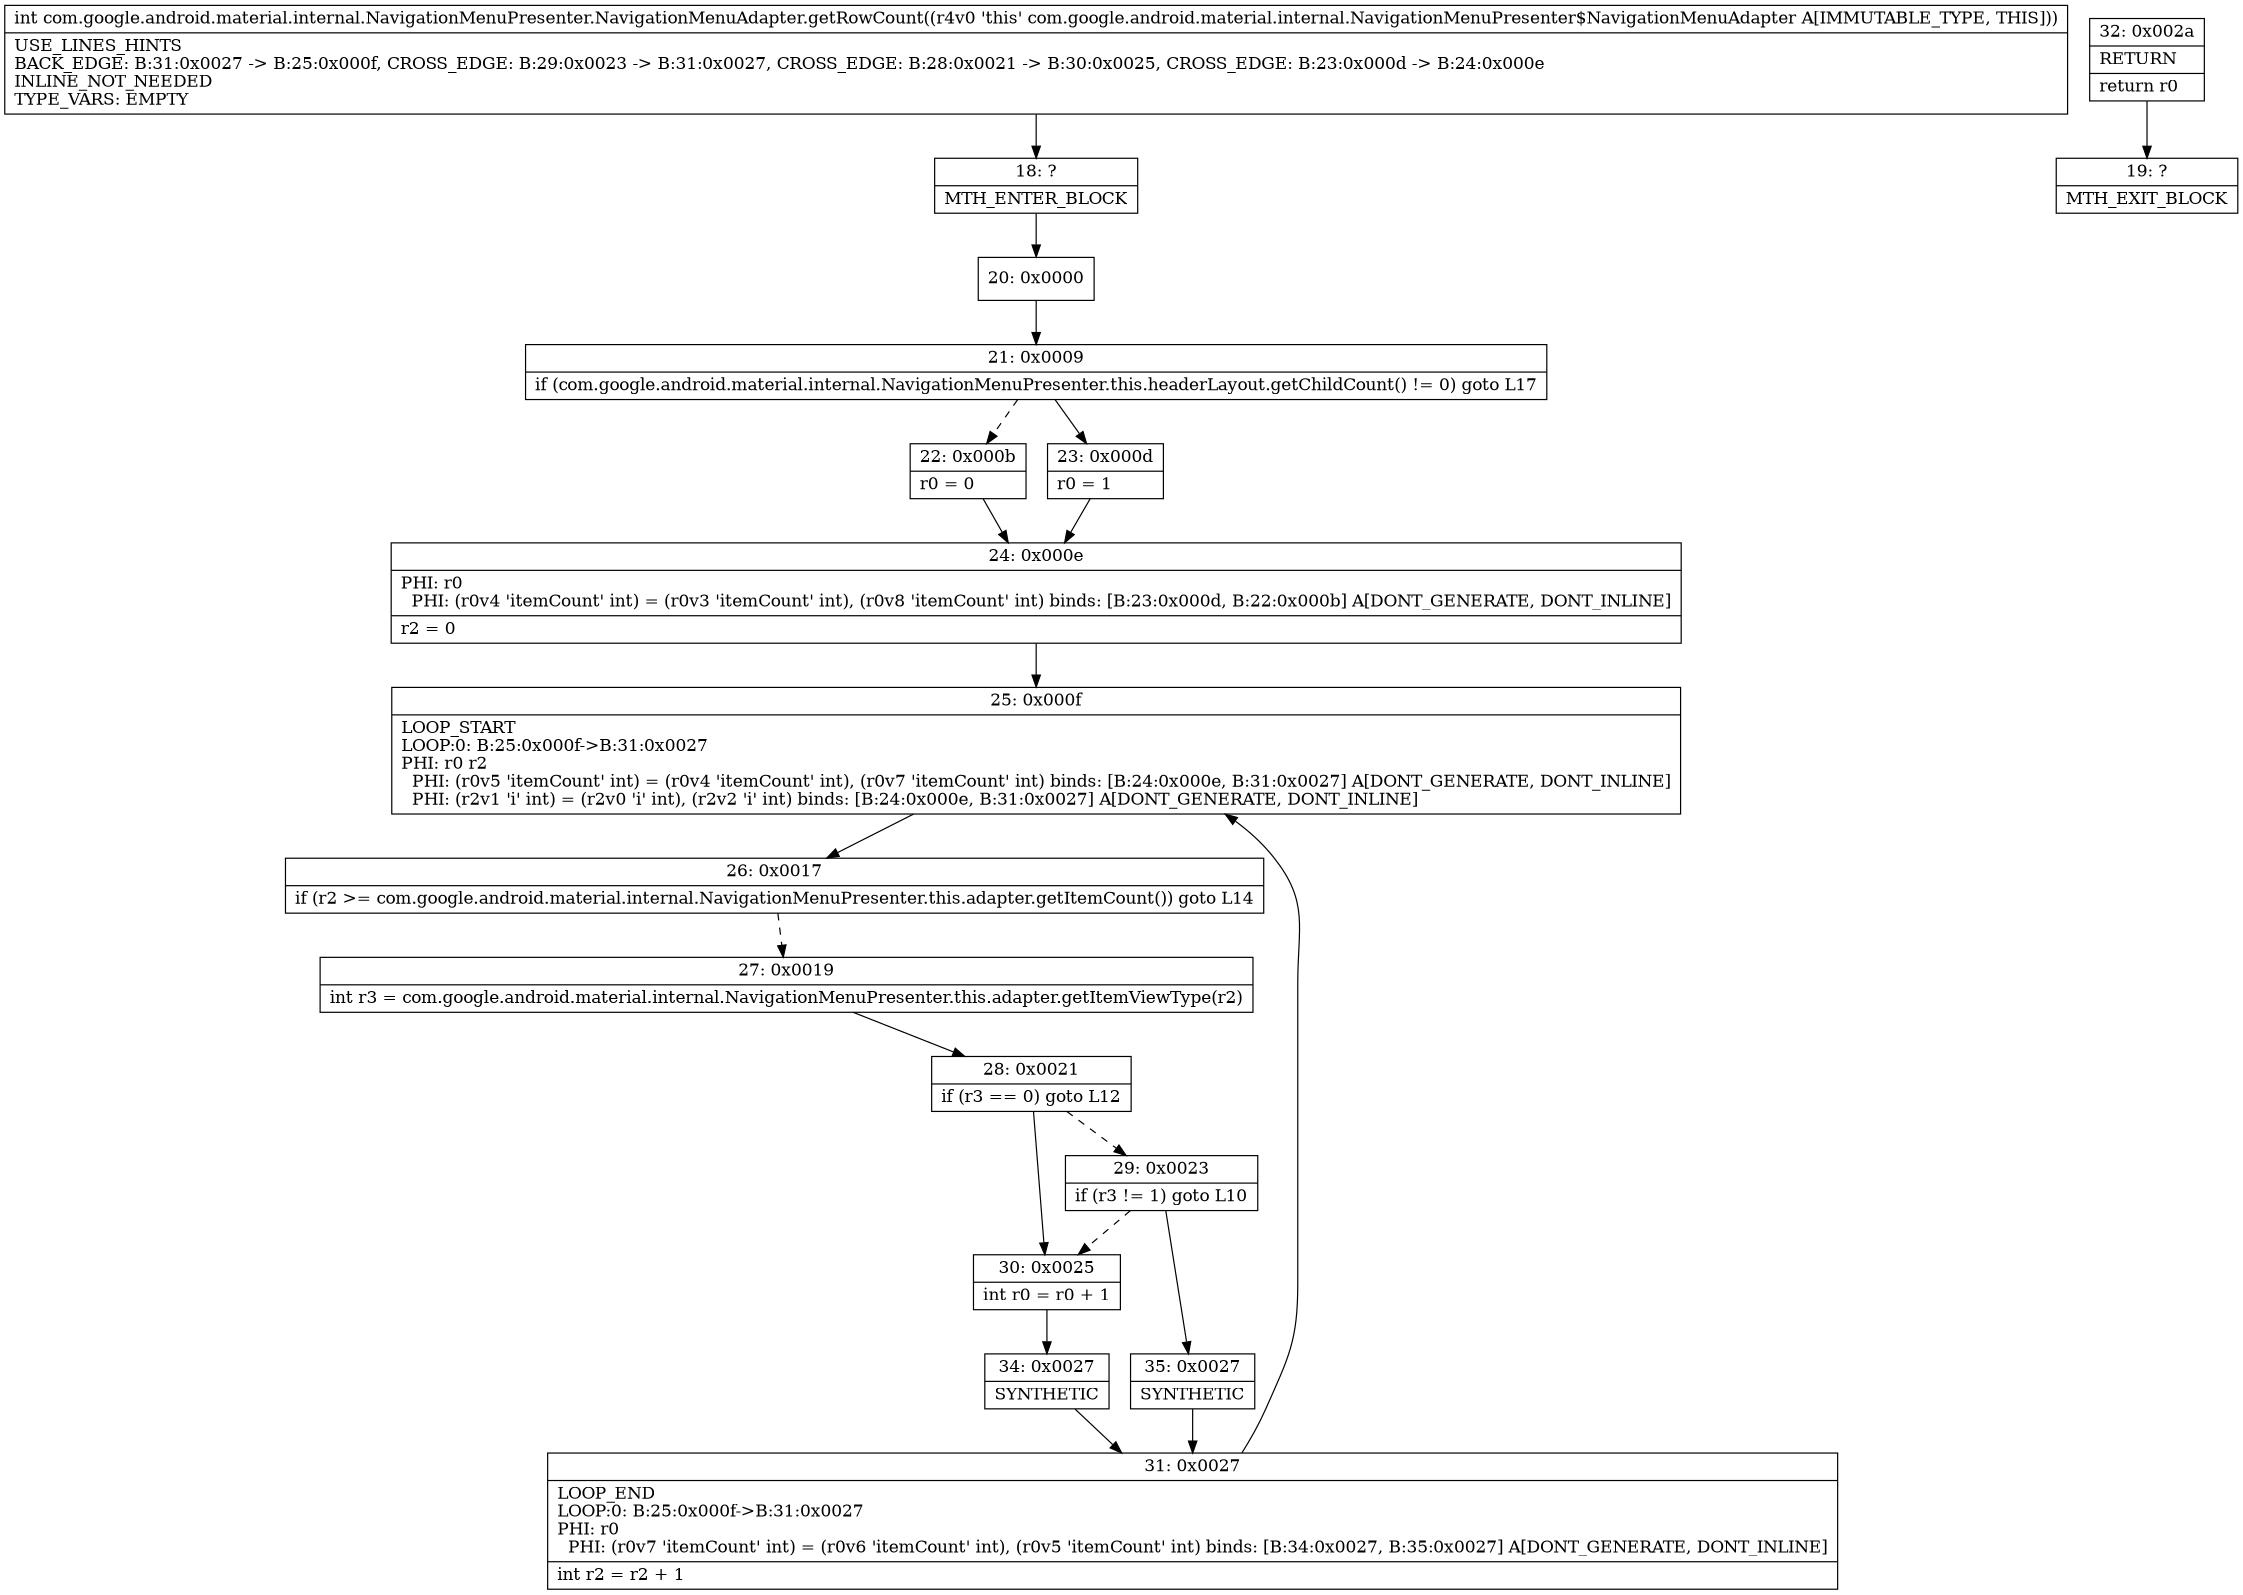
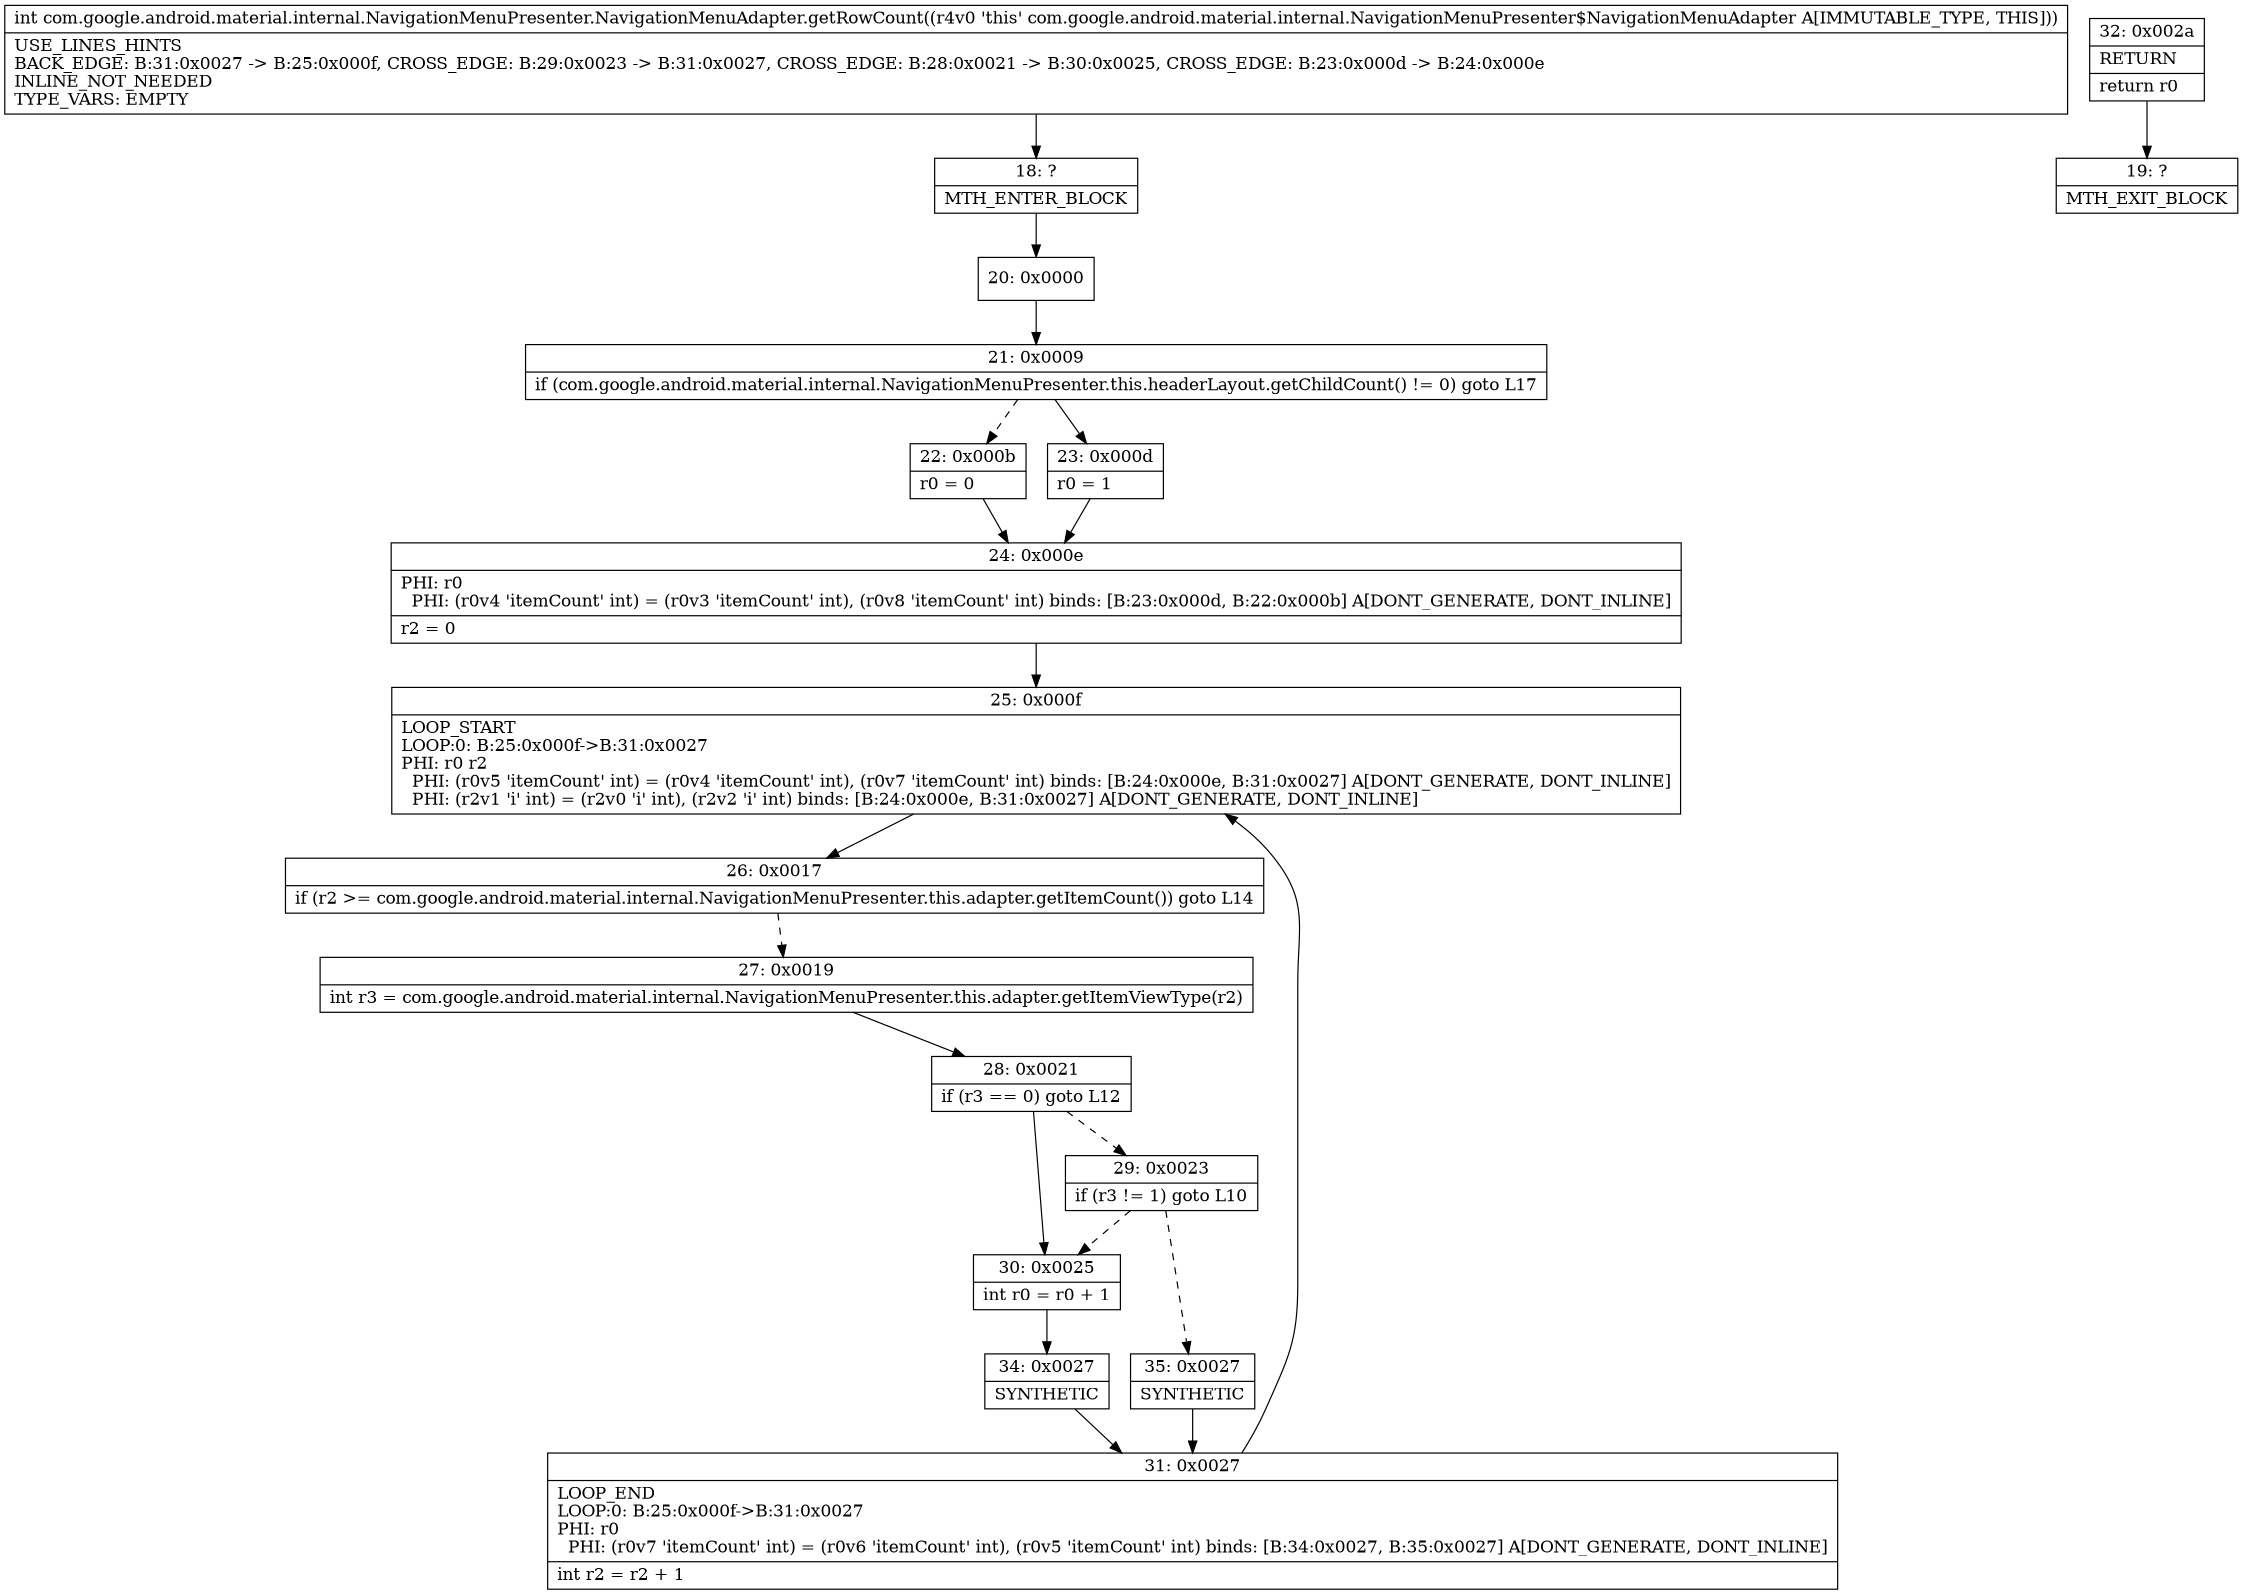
(1176, 1276) -> (1176, 1276)
